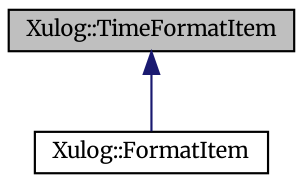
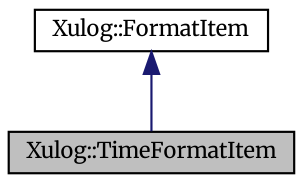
(151, 103) -> (151, 103)
